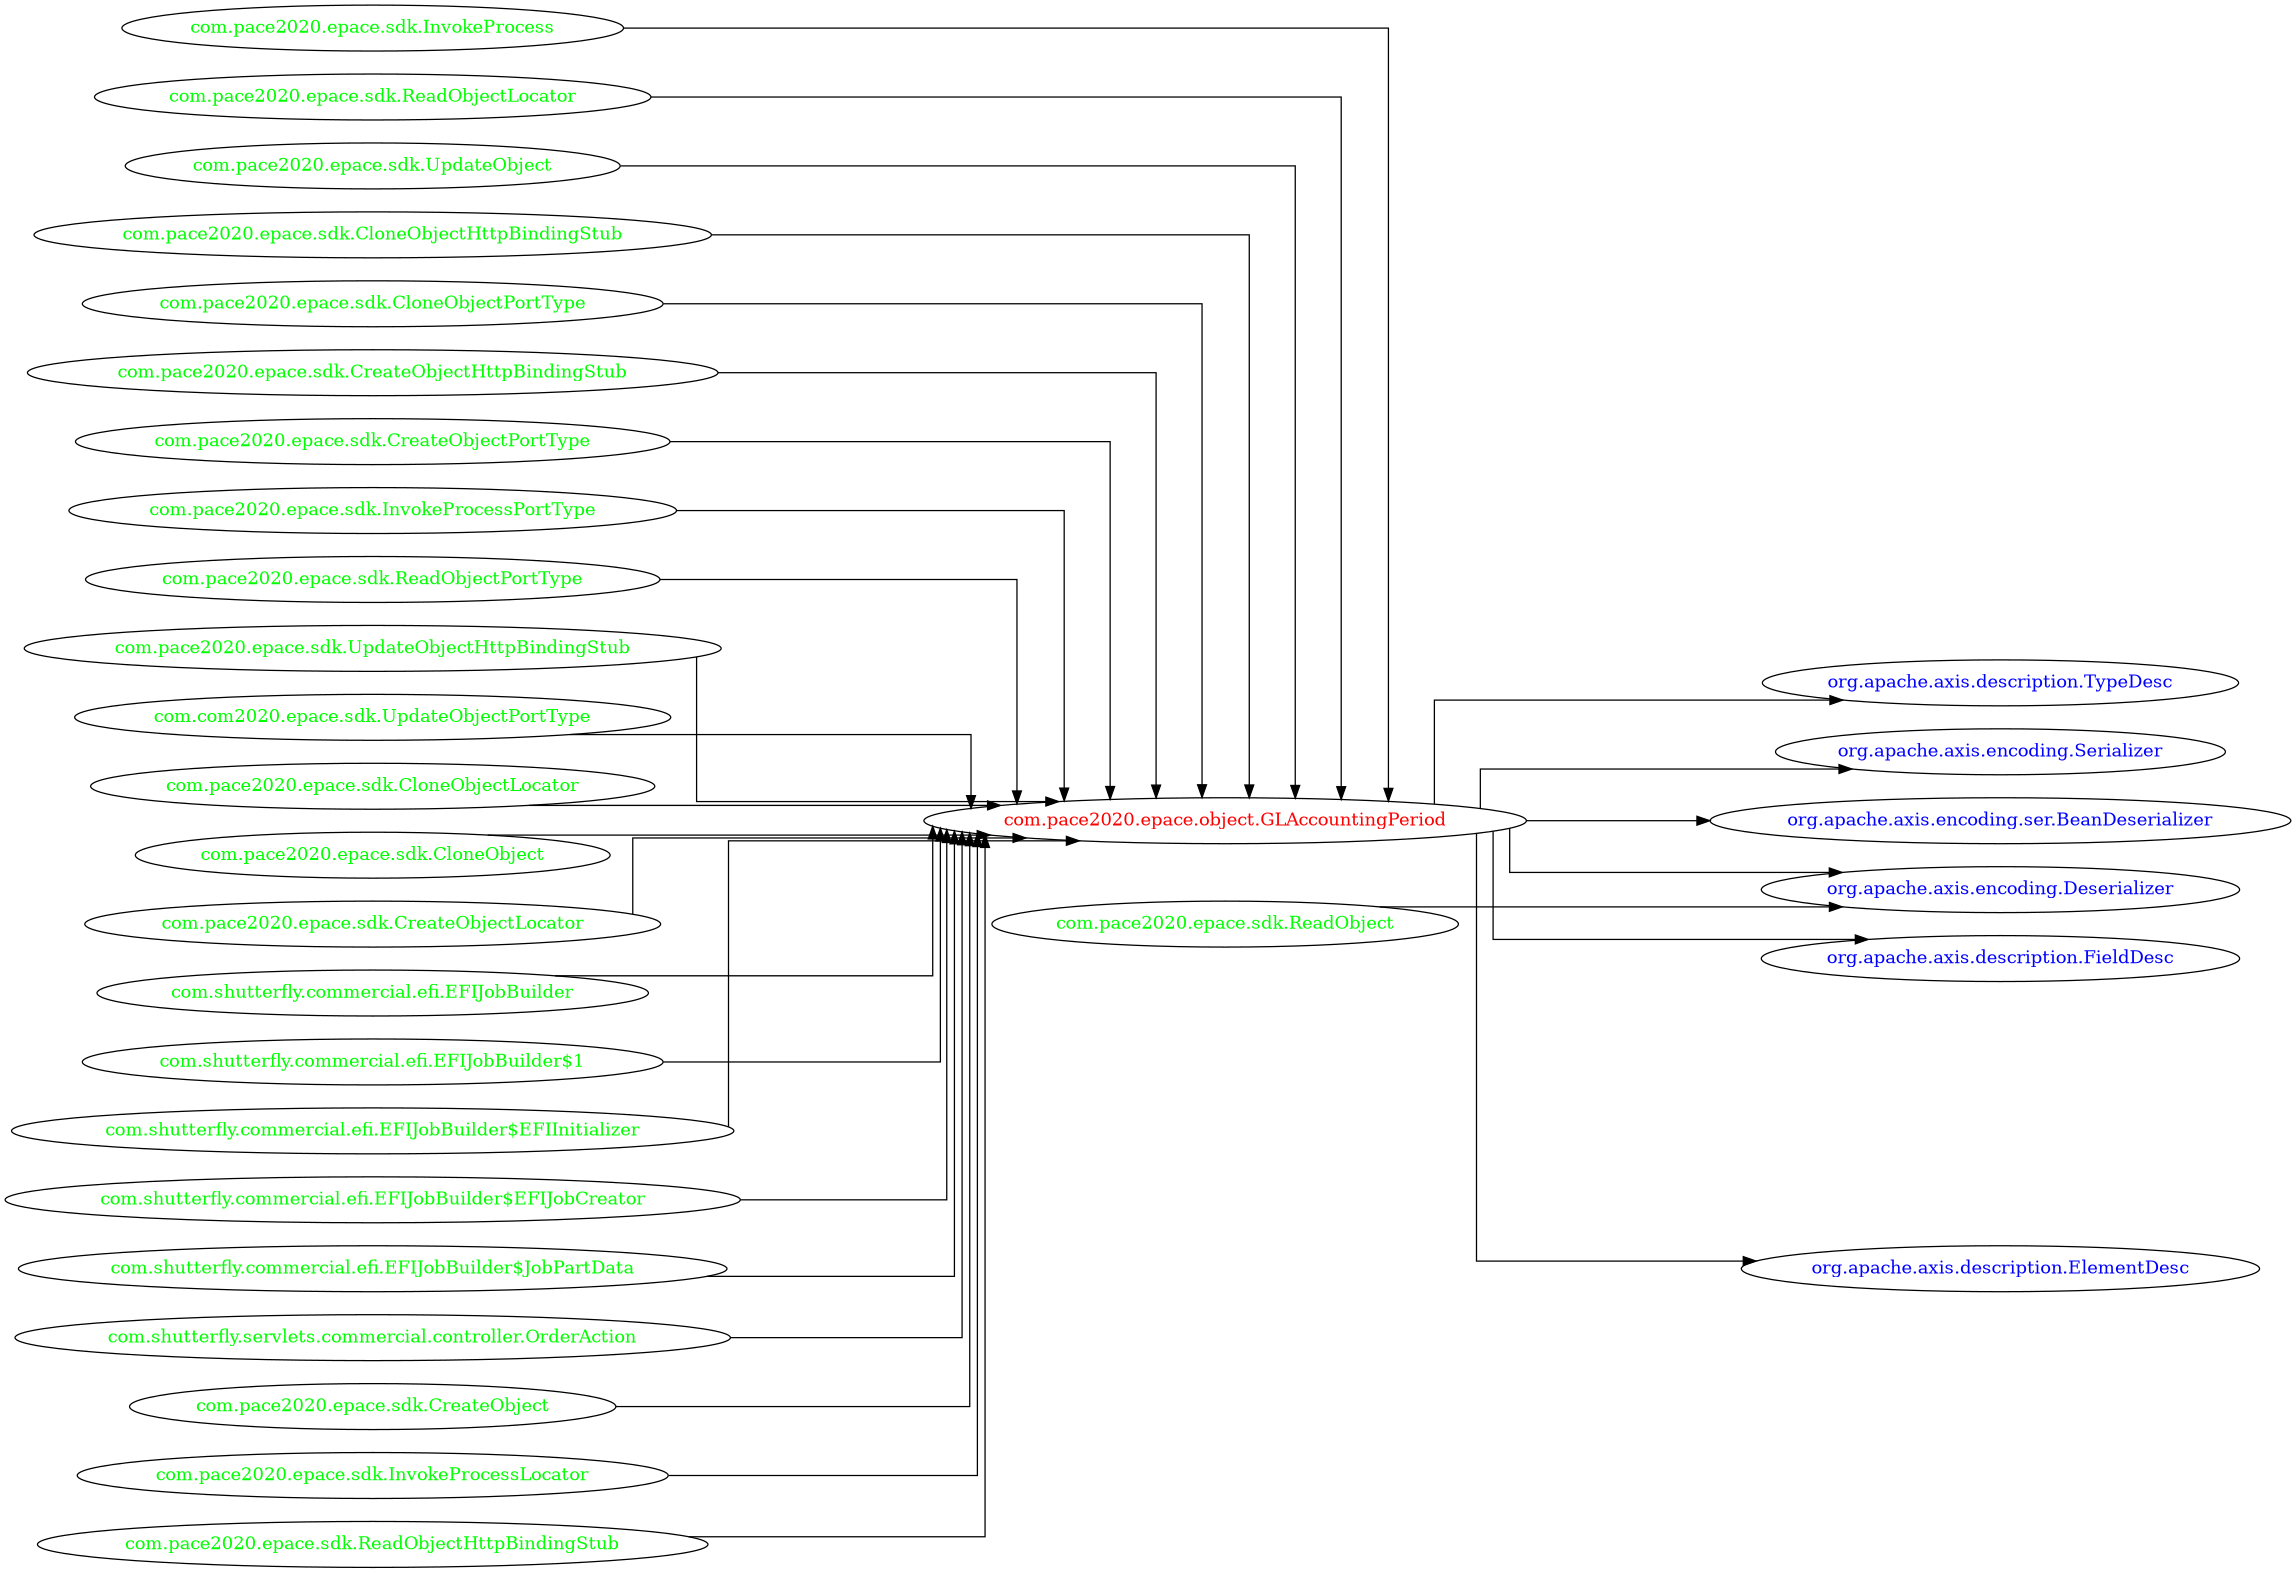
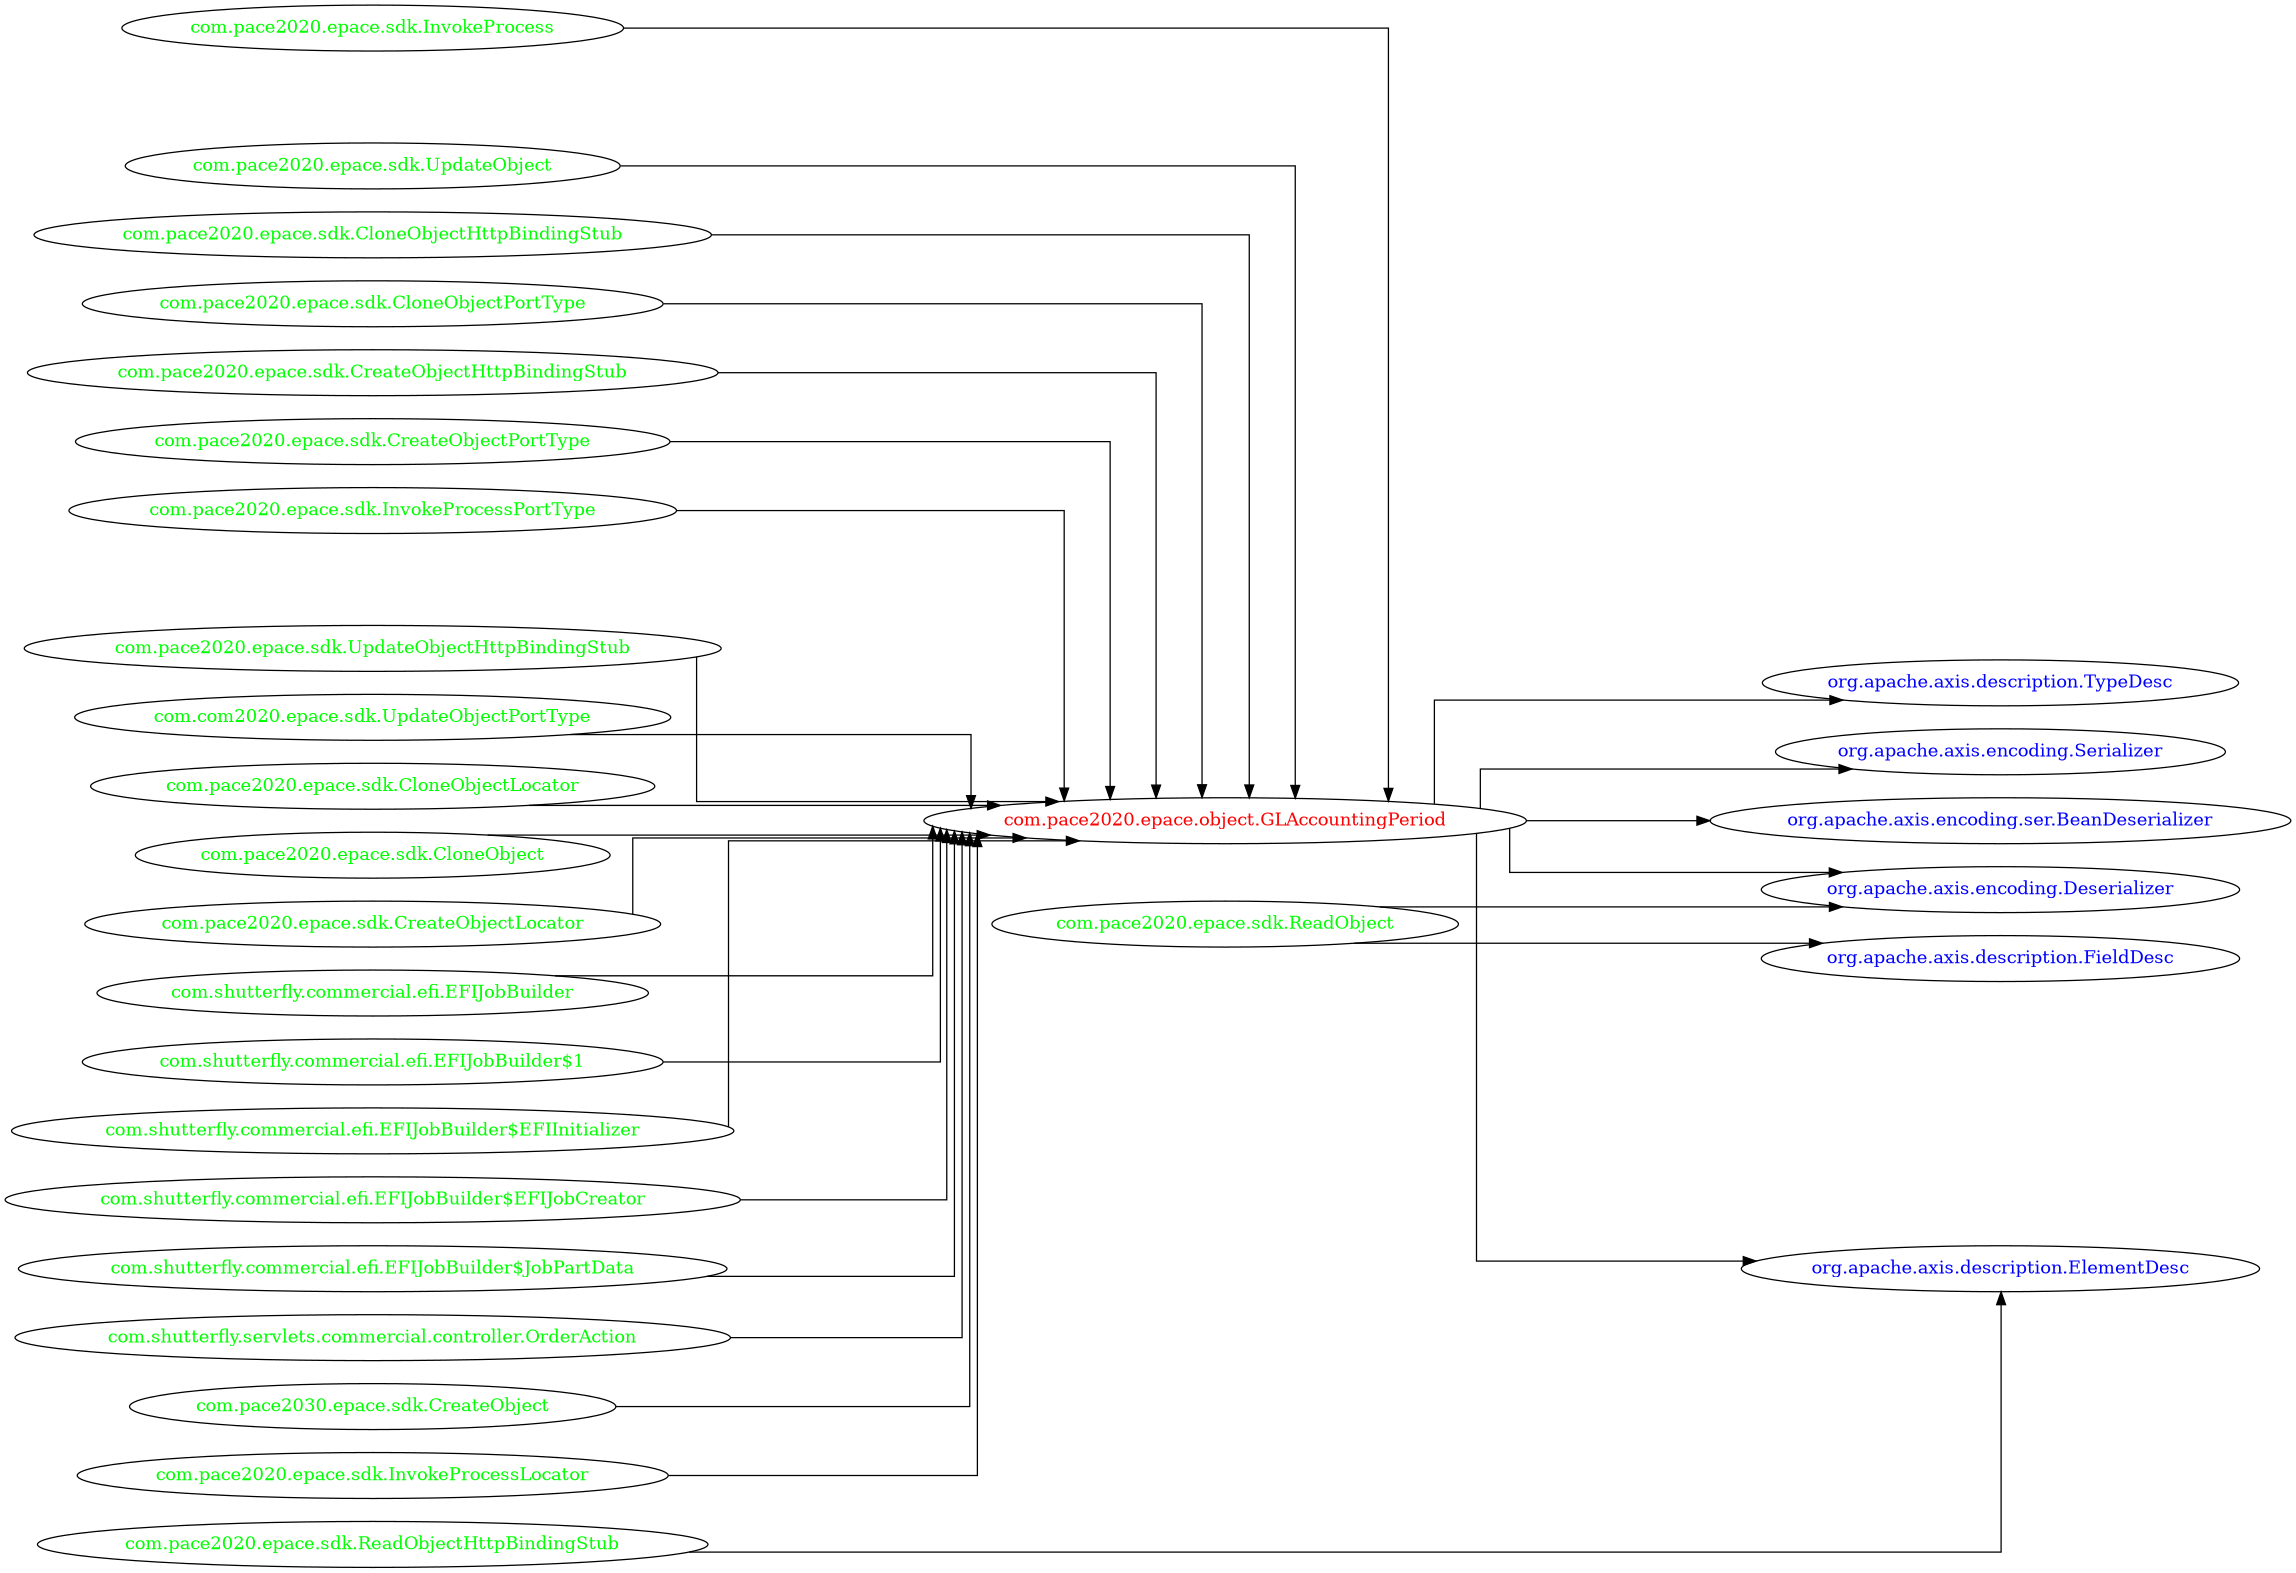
(373, 97) -> none
(373, 579) -> none
(1620, 939) -> (1582, 943)
(985, 1340) -> (1469, 1552)
(373, 1407) -> (373, 1407)
